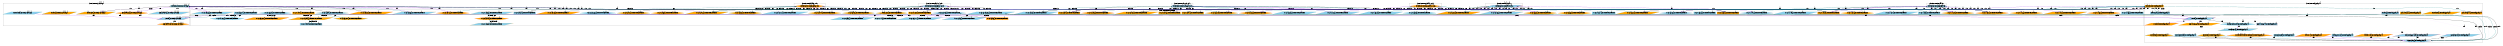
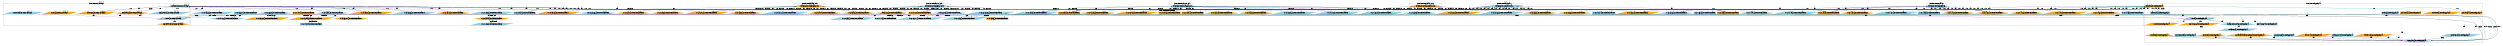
(2416, 35) -> none
